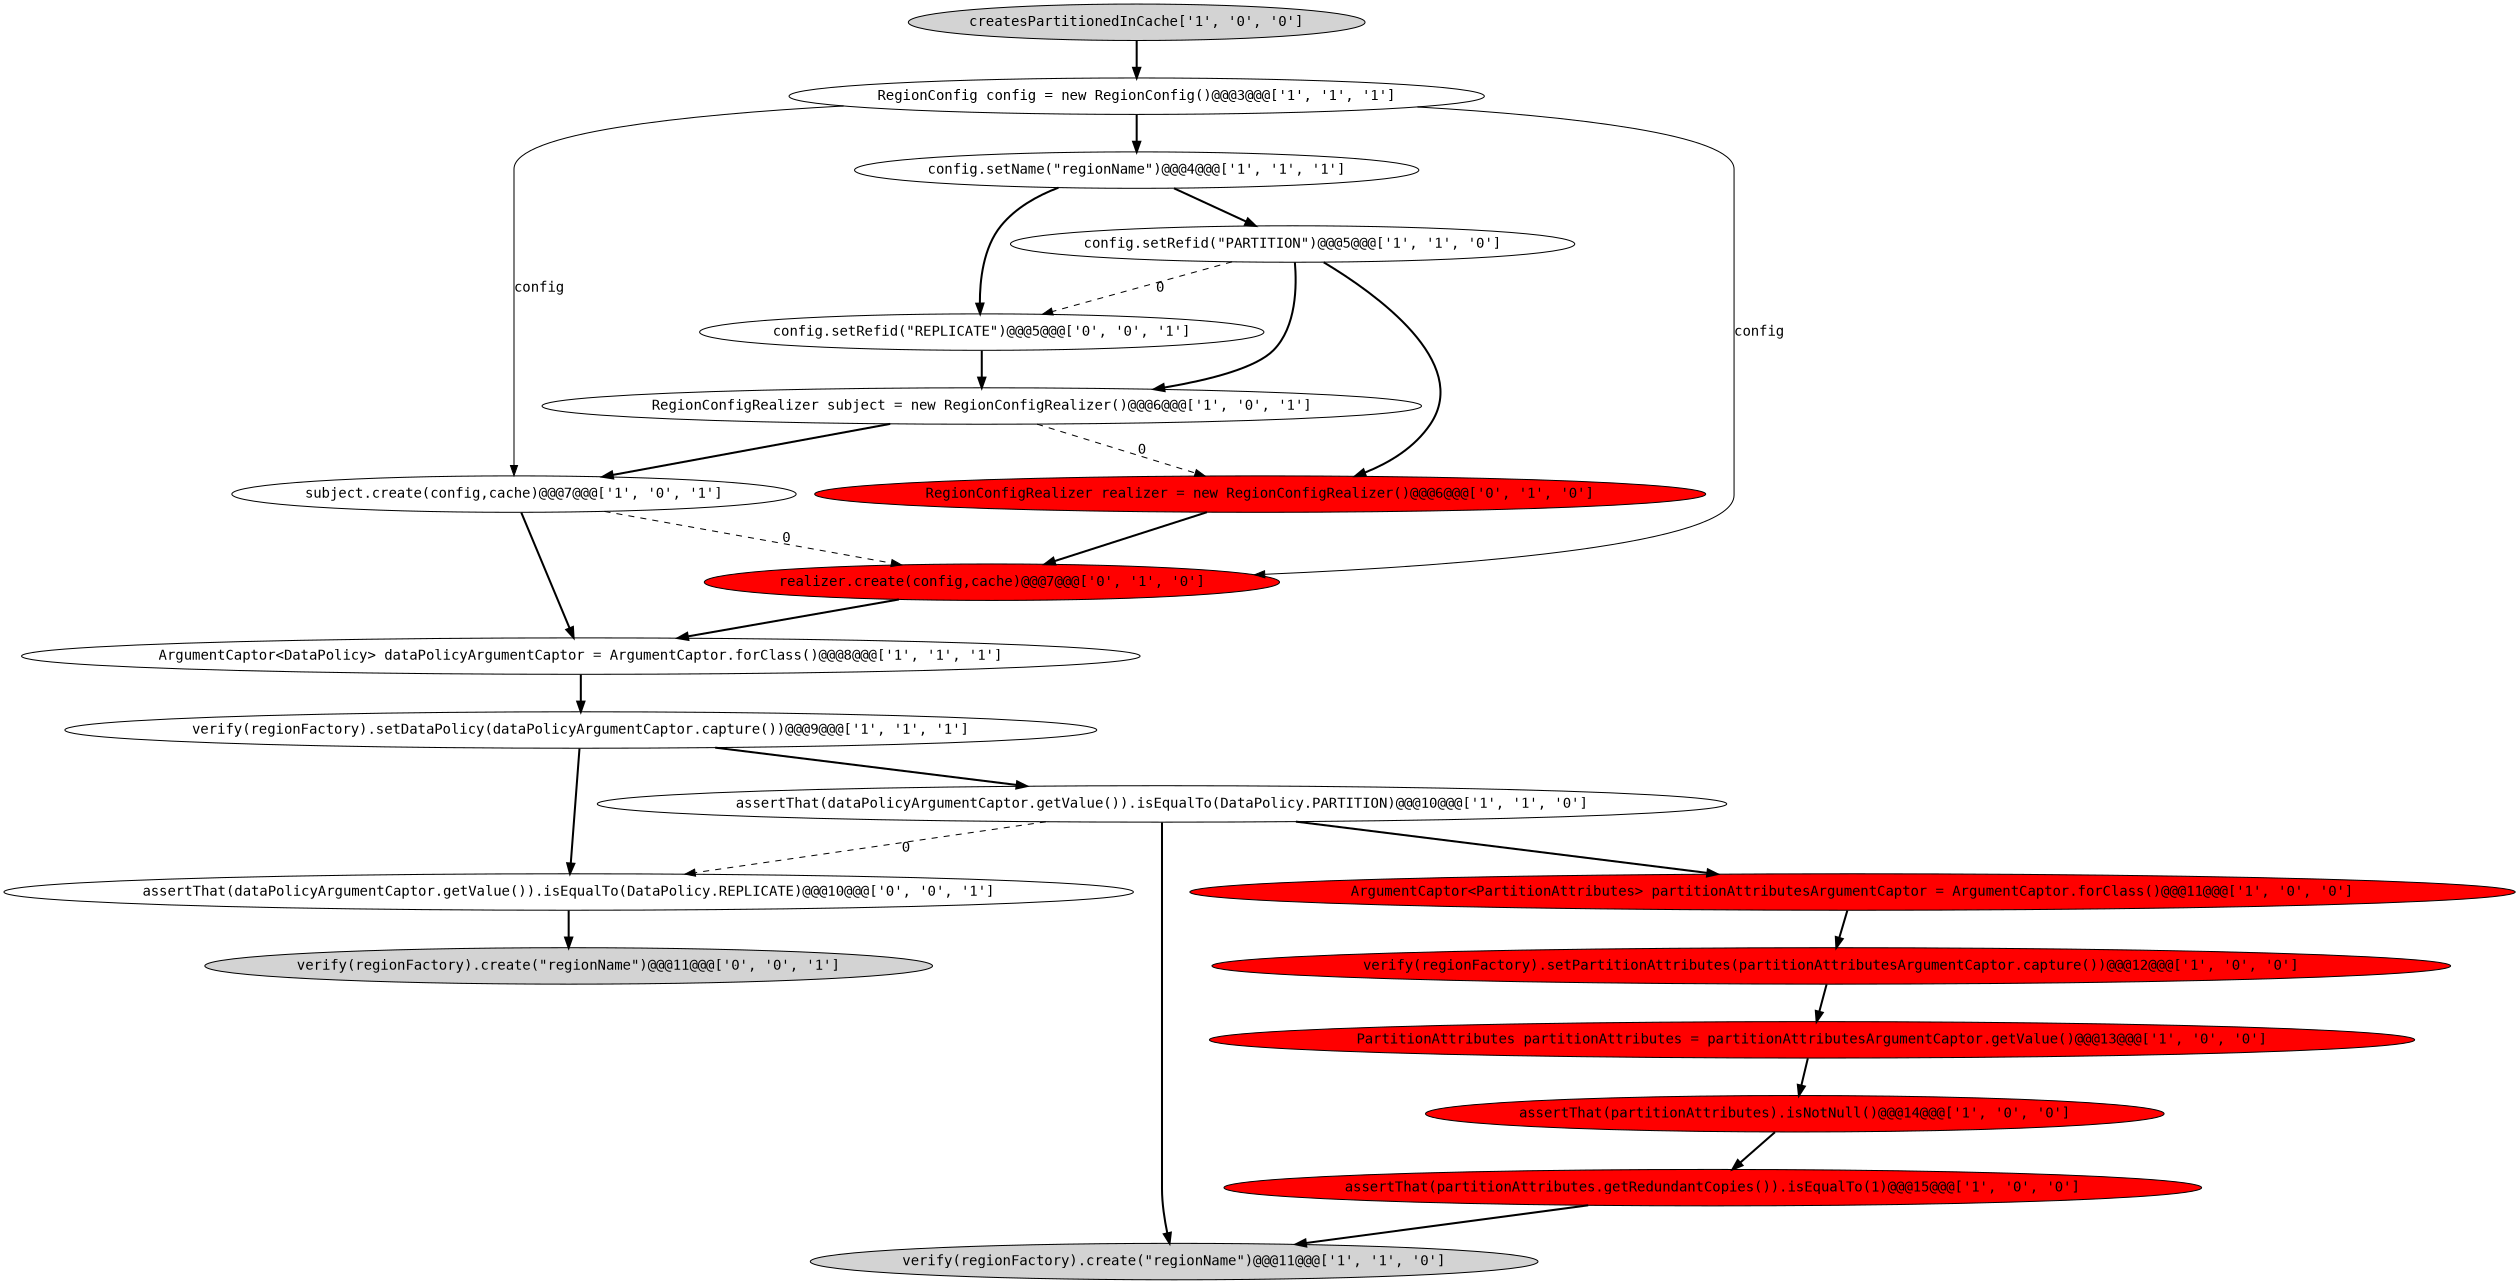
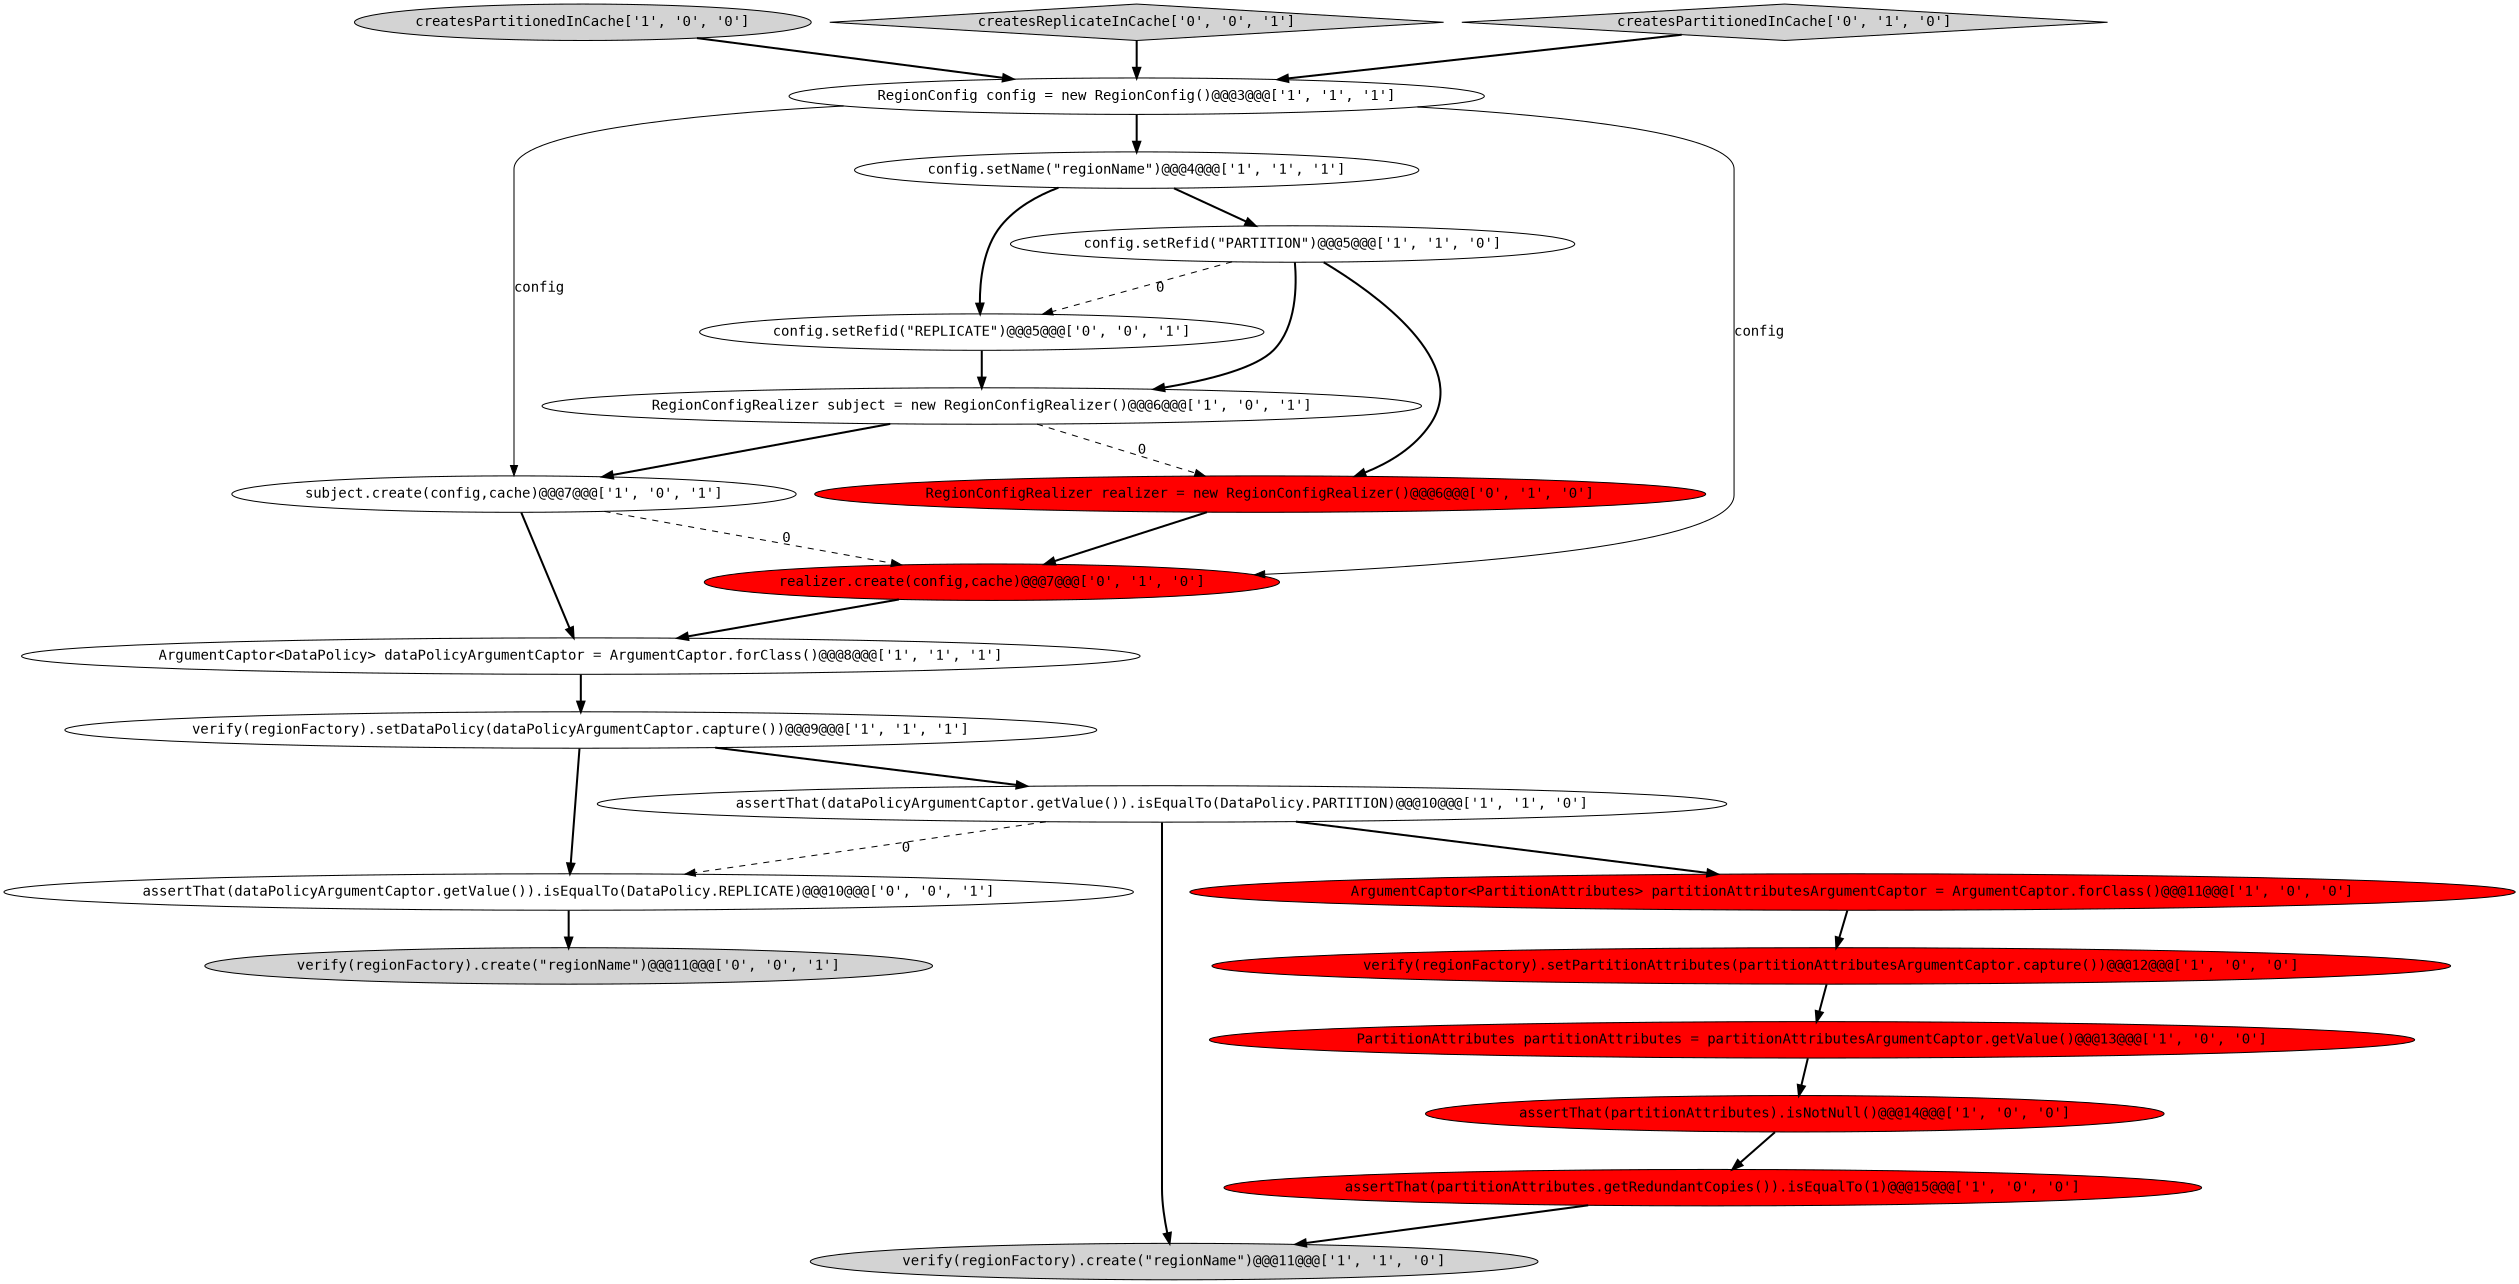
none -> (1137, 22)
none -> (1785, 22)
